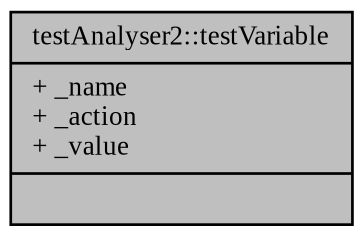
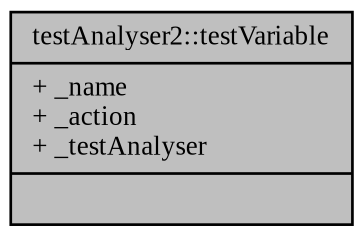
(82, 147) -> (120, 147)
